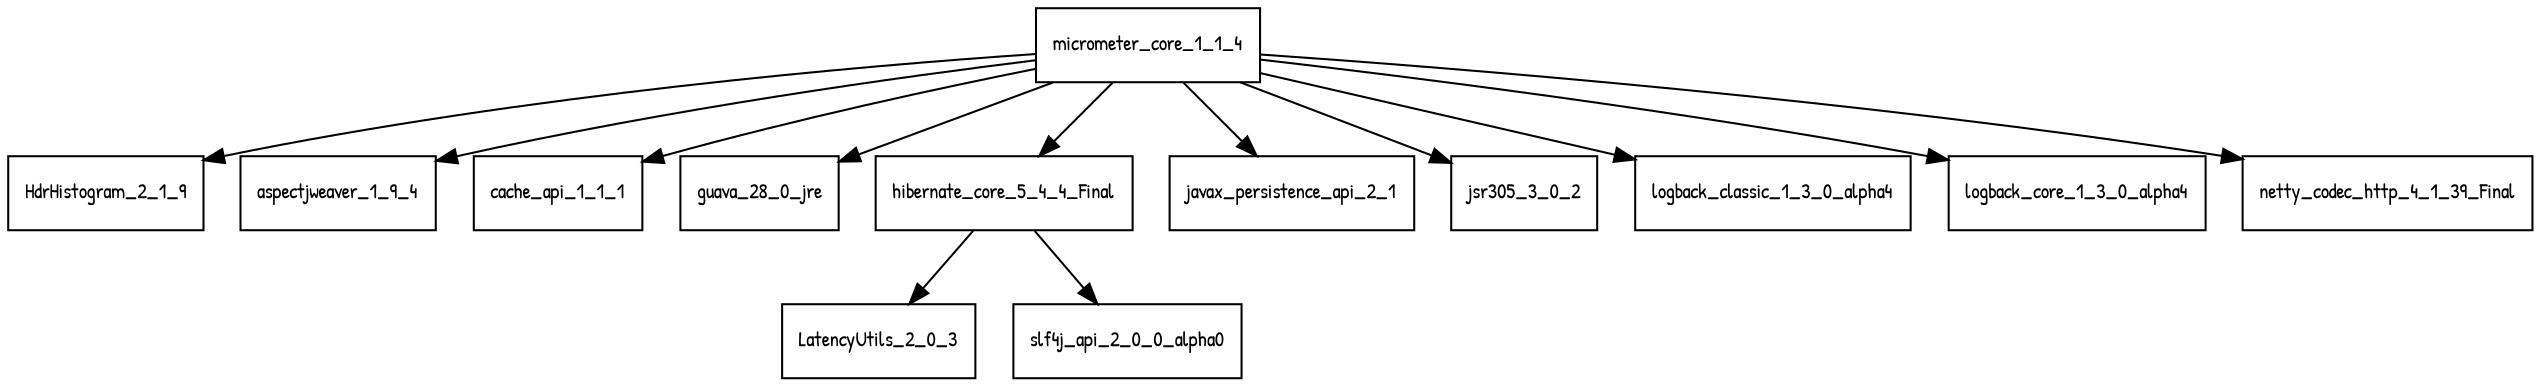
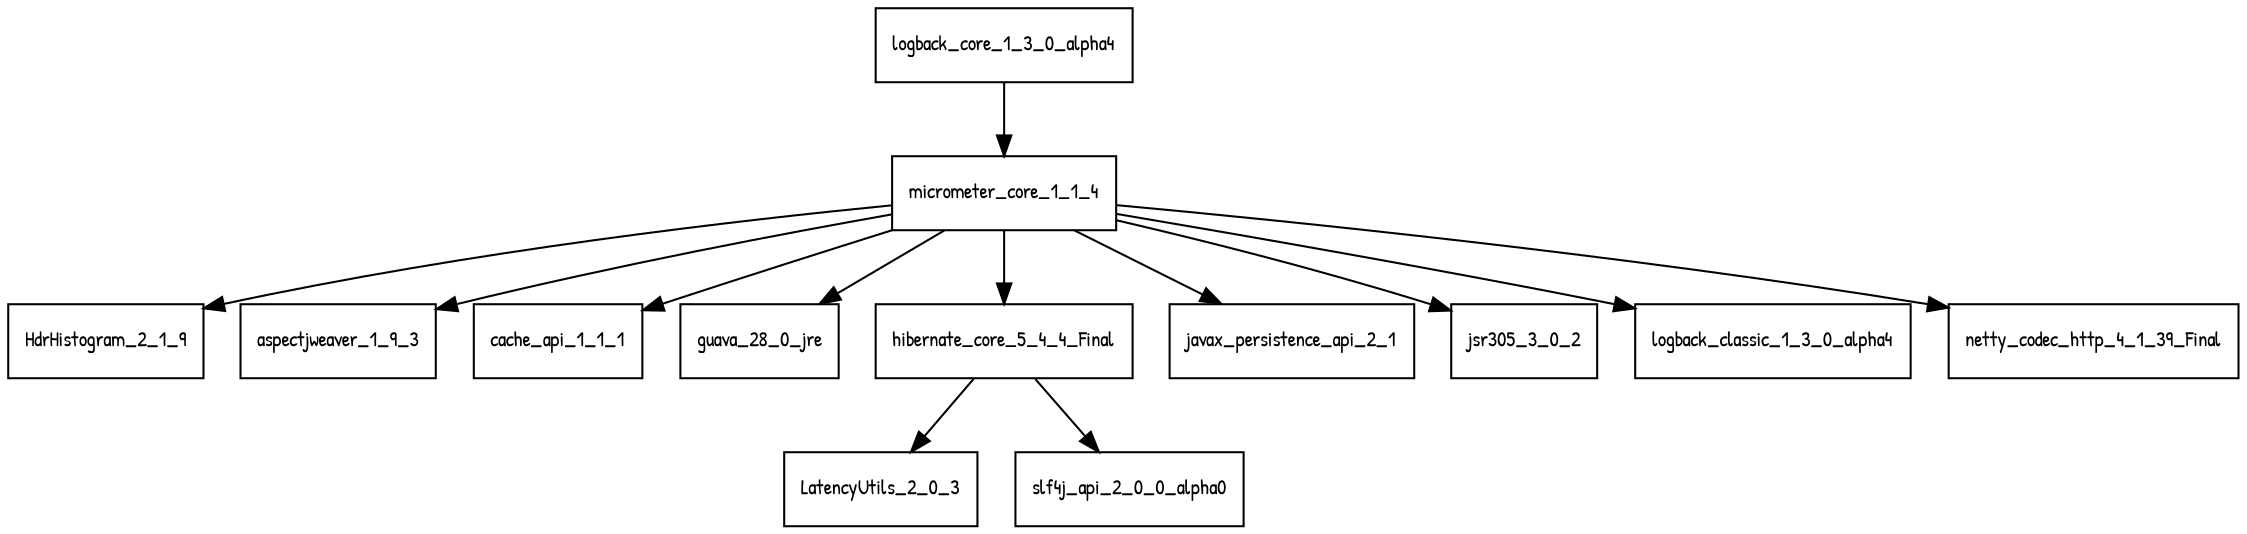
(1595, 103) -> (1004, 109)
(338, 193) -> (338, 341)
